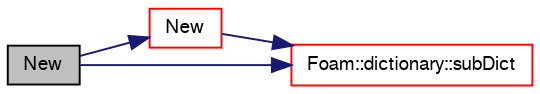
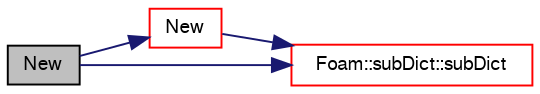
(412, 65) -> (412, 65)
